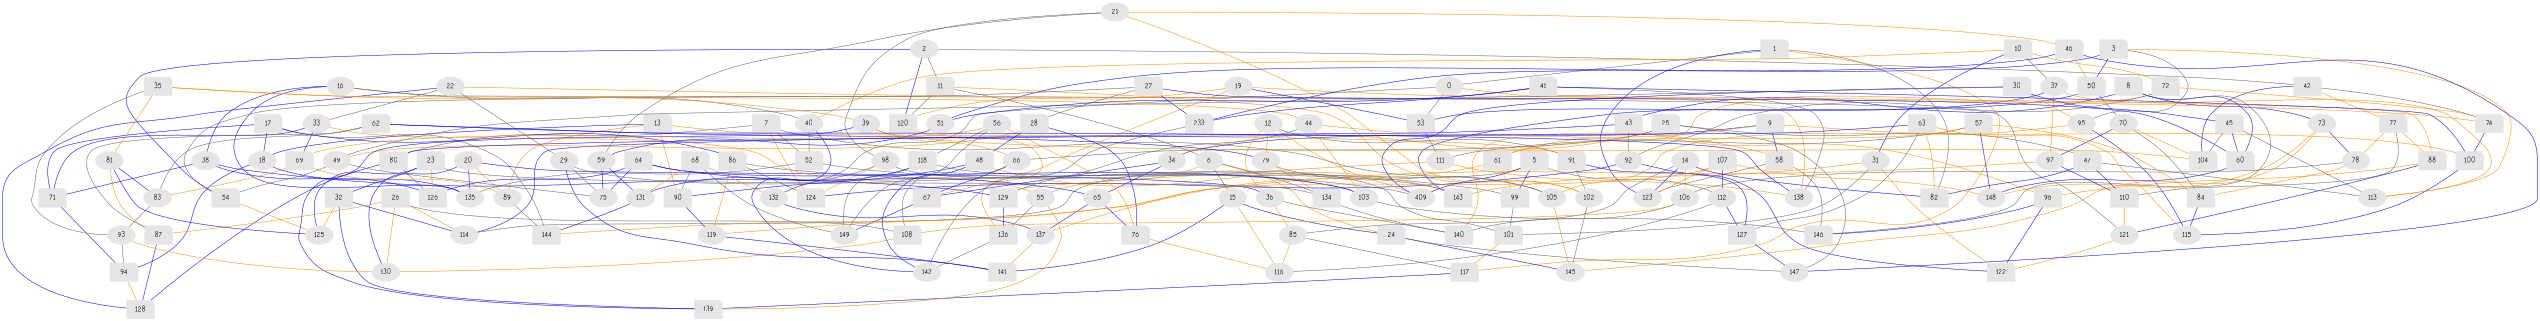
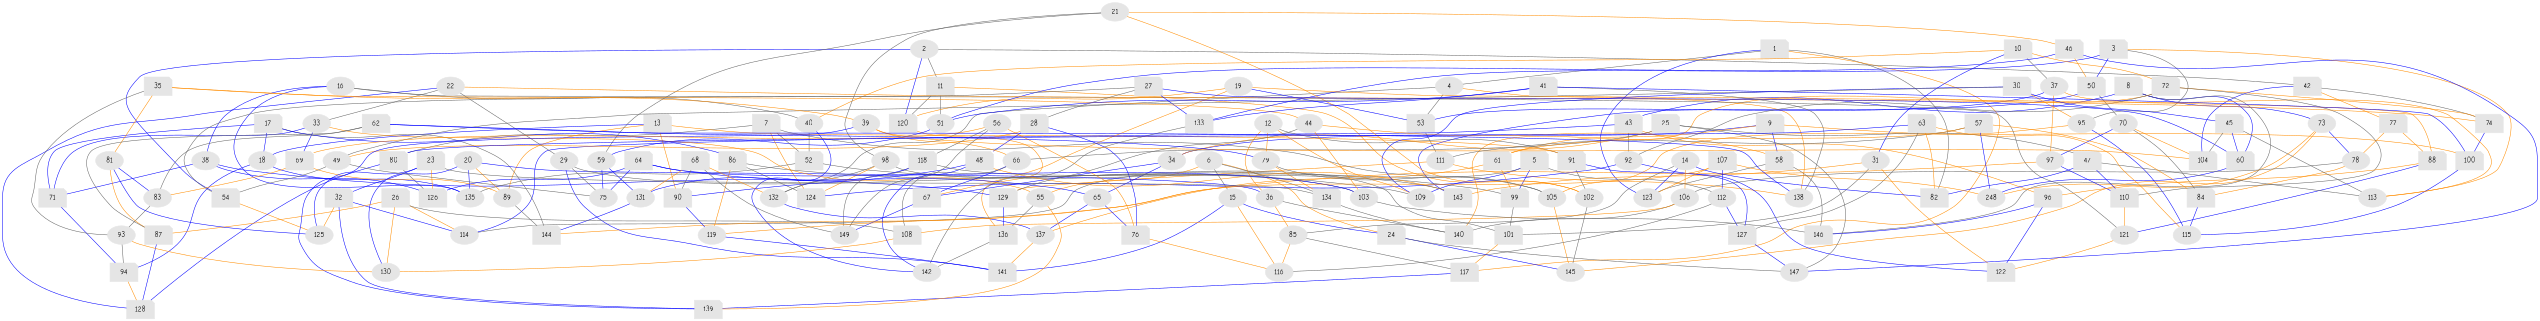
(1449, 86) -> (1449, 86)
(1078, 117) -> (940, 104)
(1199, 123) -> (1199, 123)
(2300, 184) -> (2380, 159)
(1421, 198) -> (1421, 198)
(1991, 198) -> (1991, 198)
